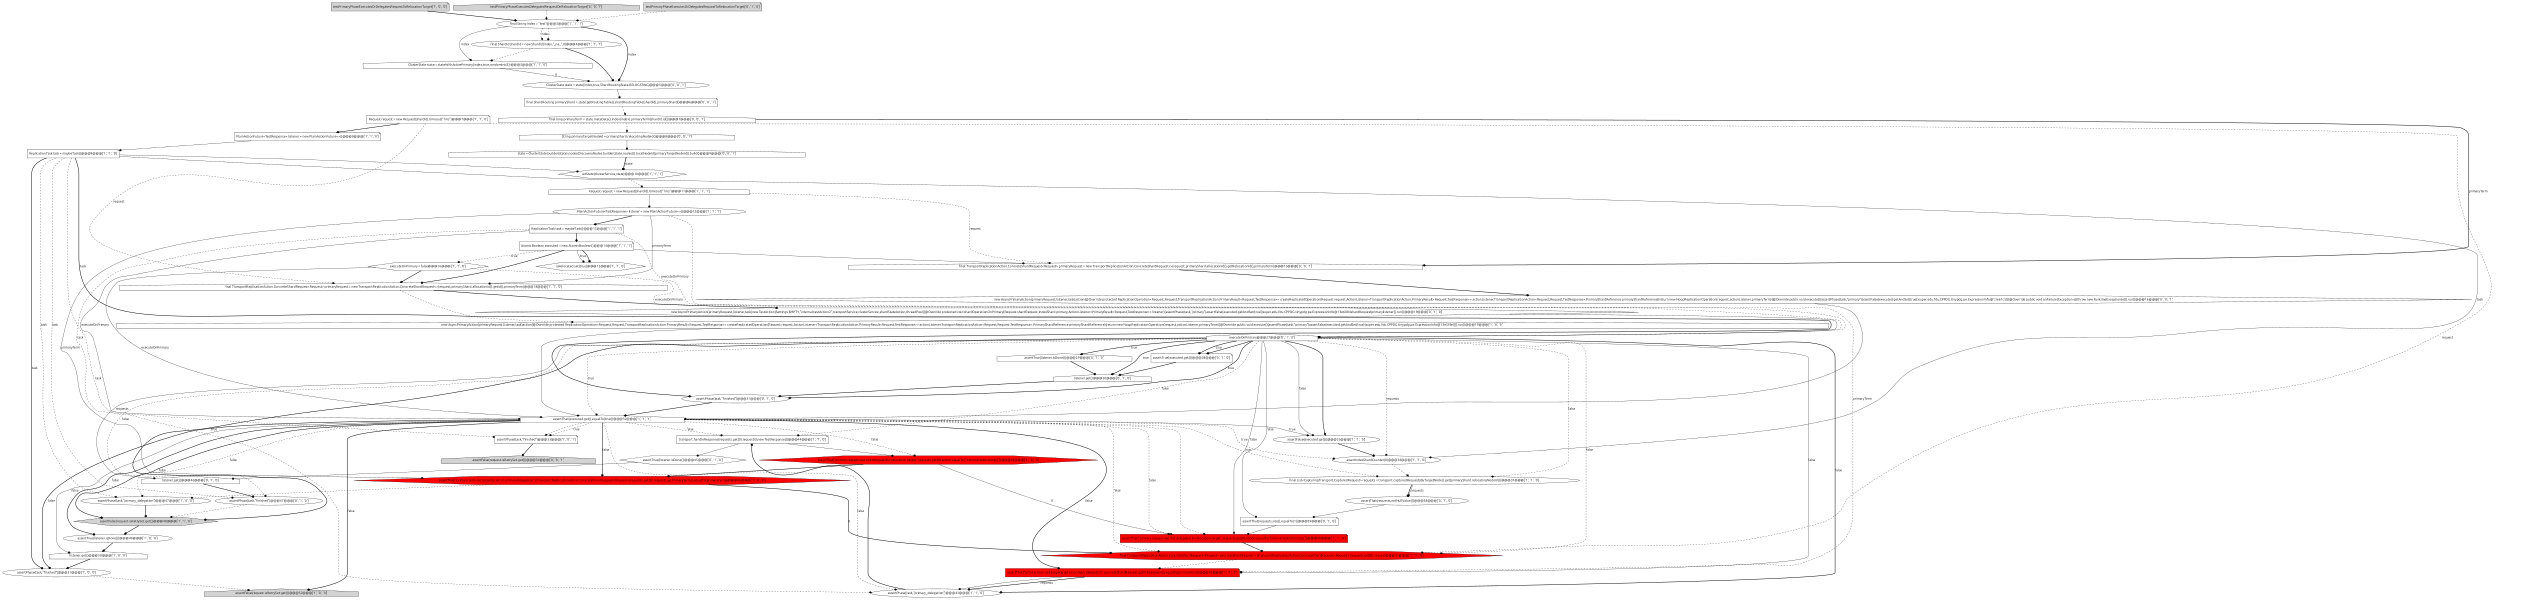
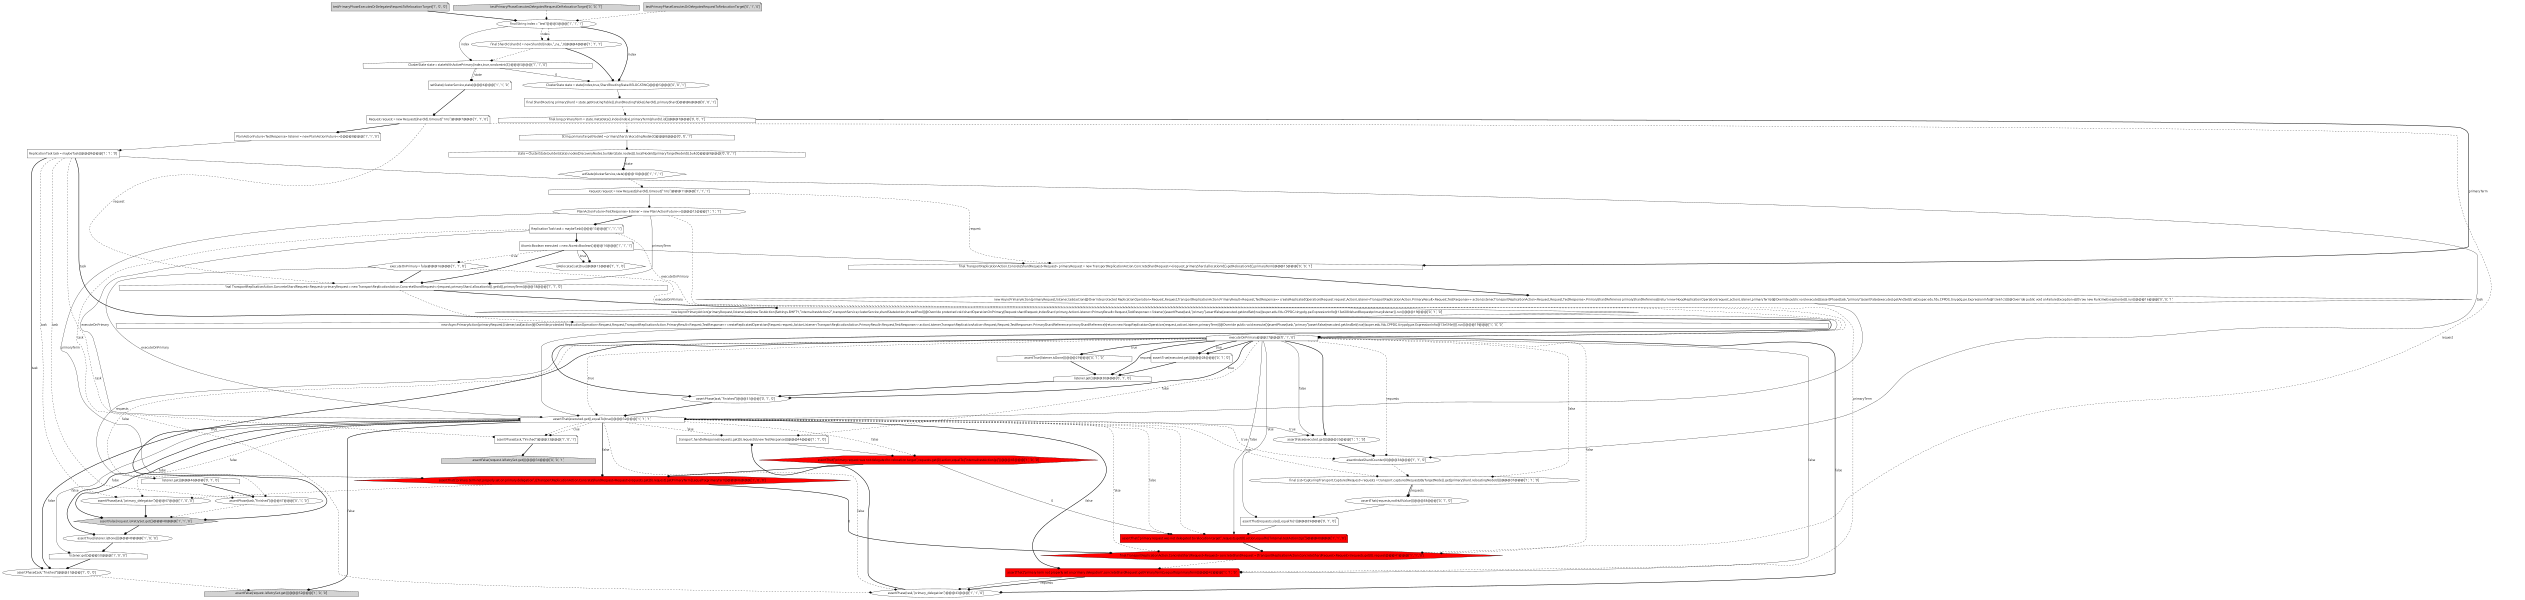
none -> (470, 85)
(348, 161) -> none
(1146, 358) -> (1146, 358)
(683, 460) -> none
